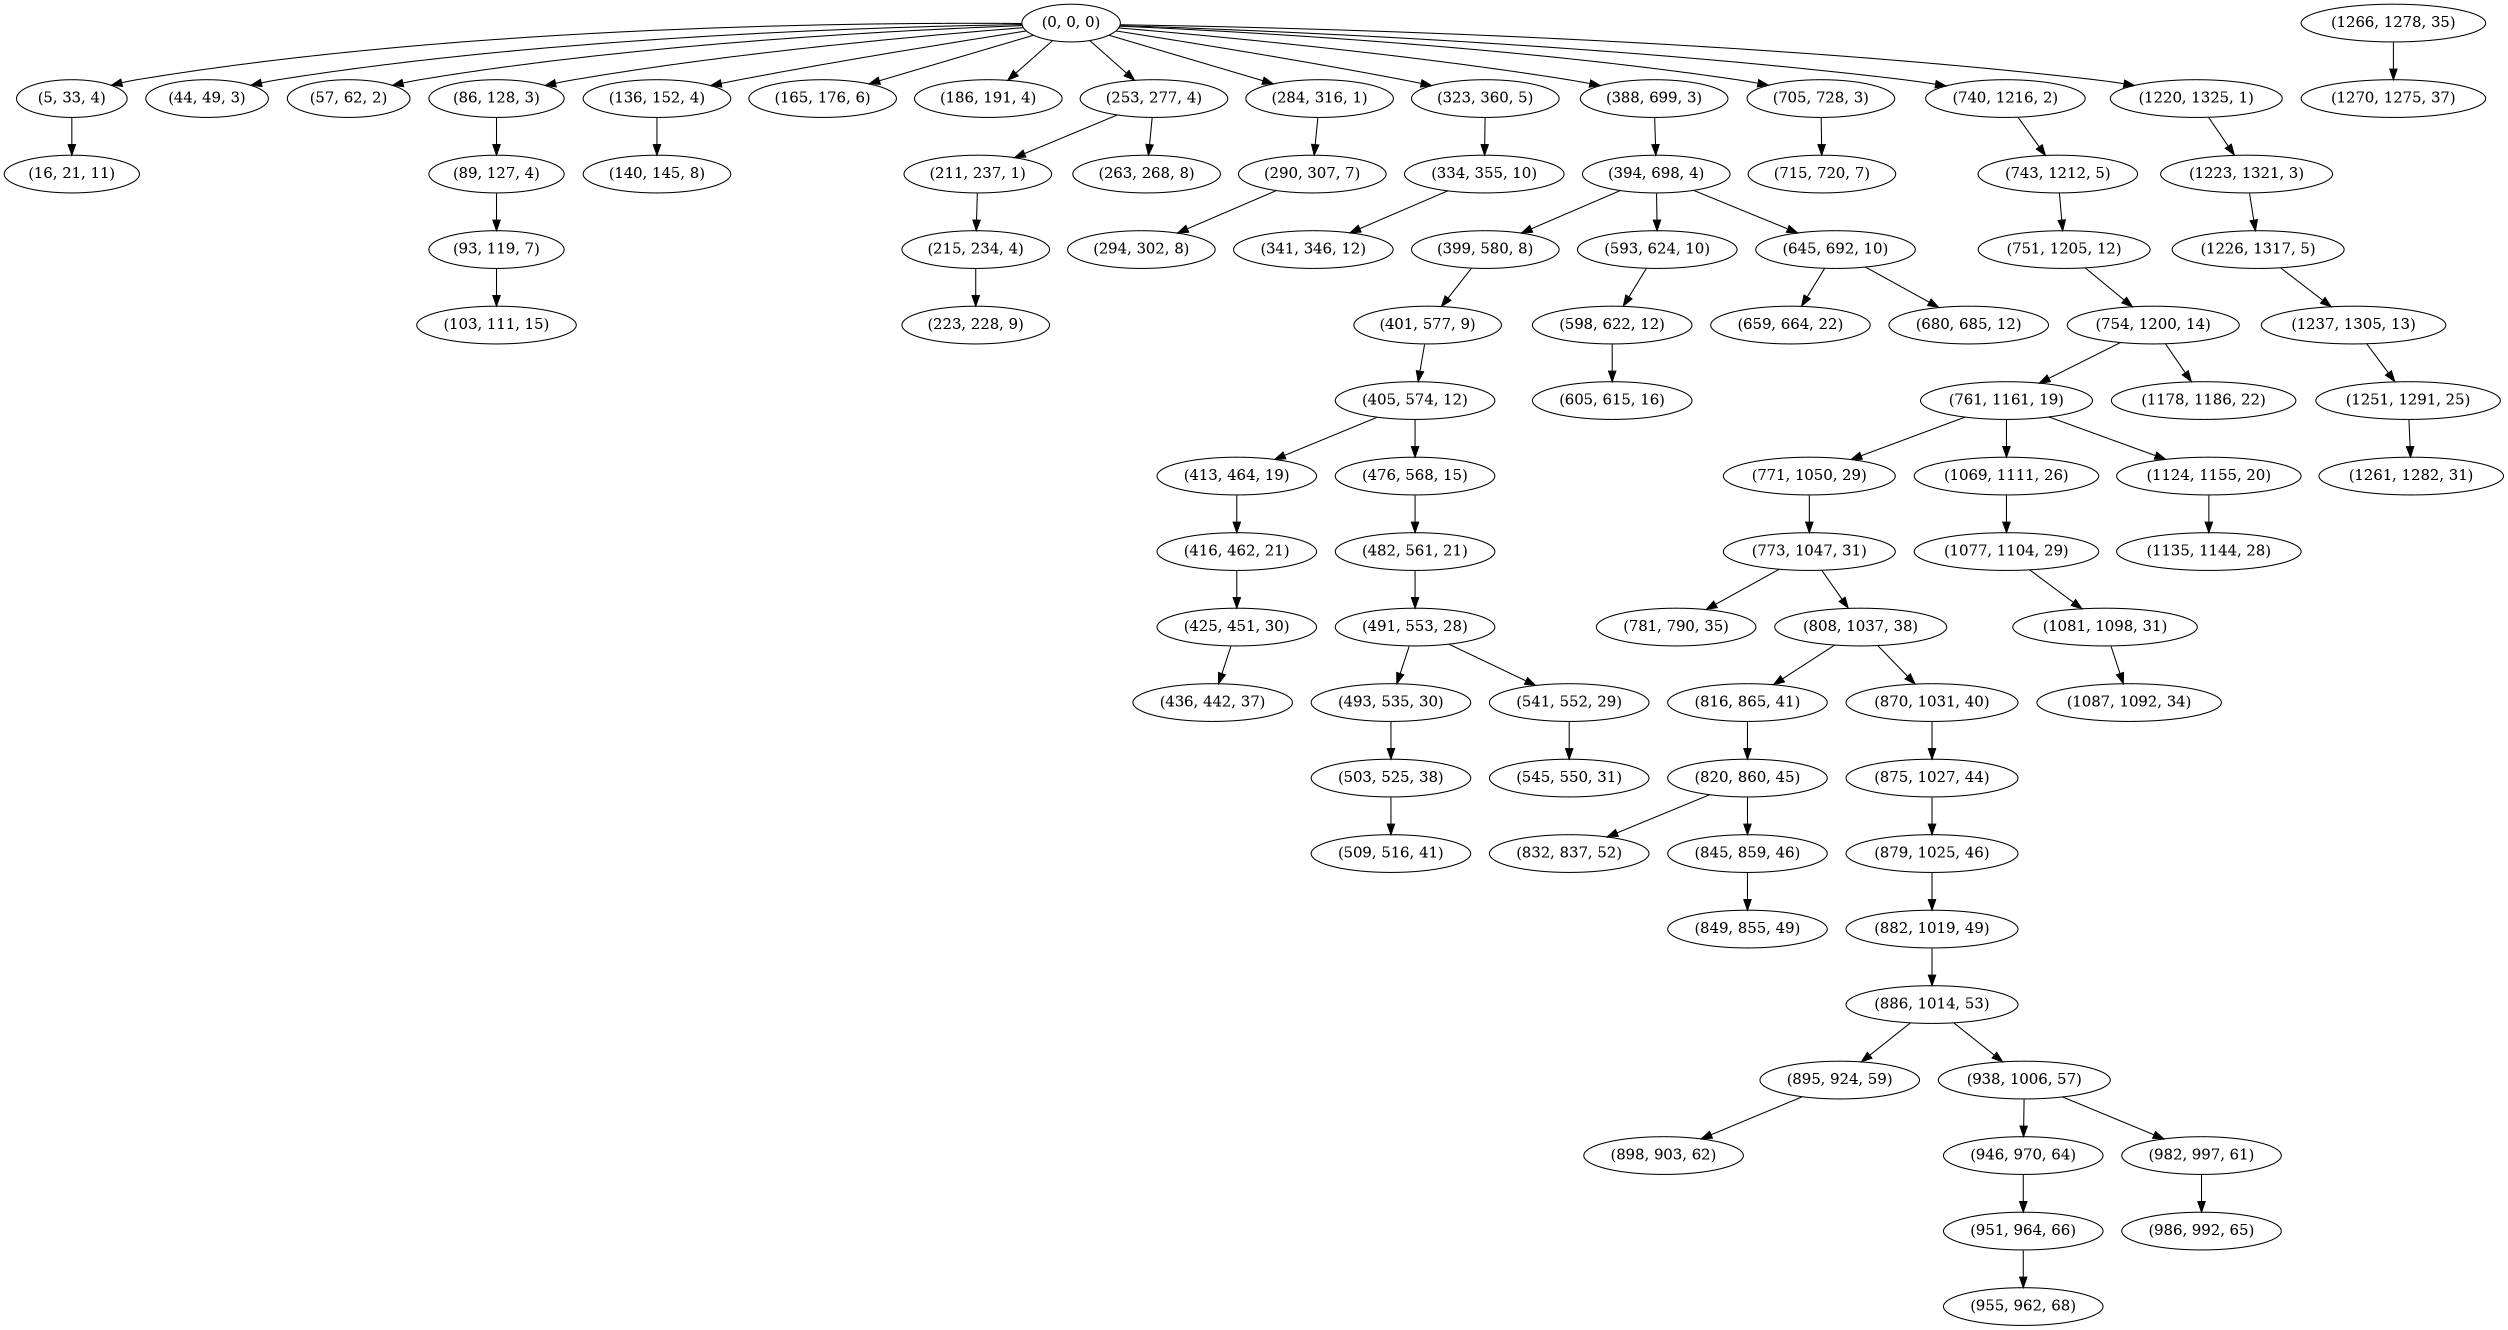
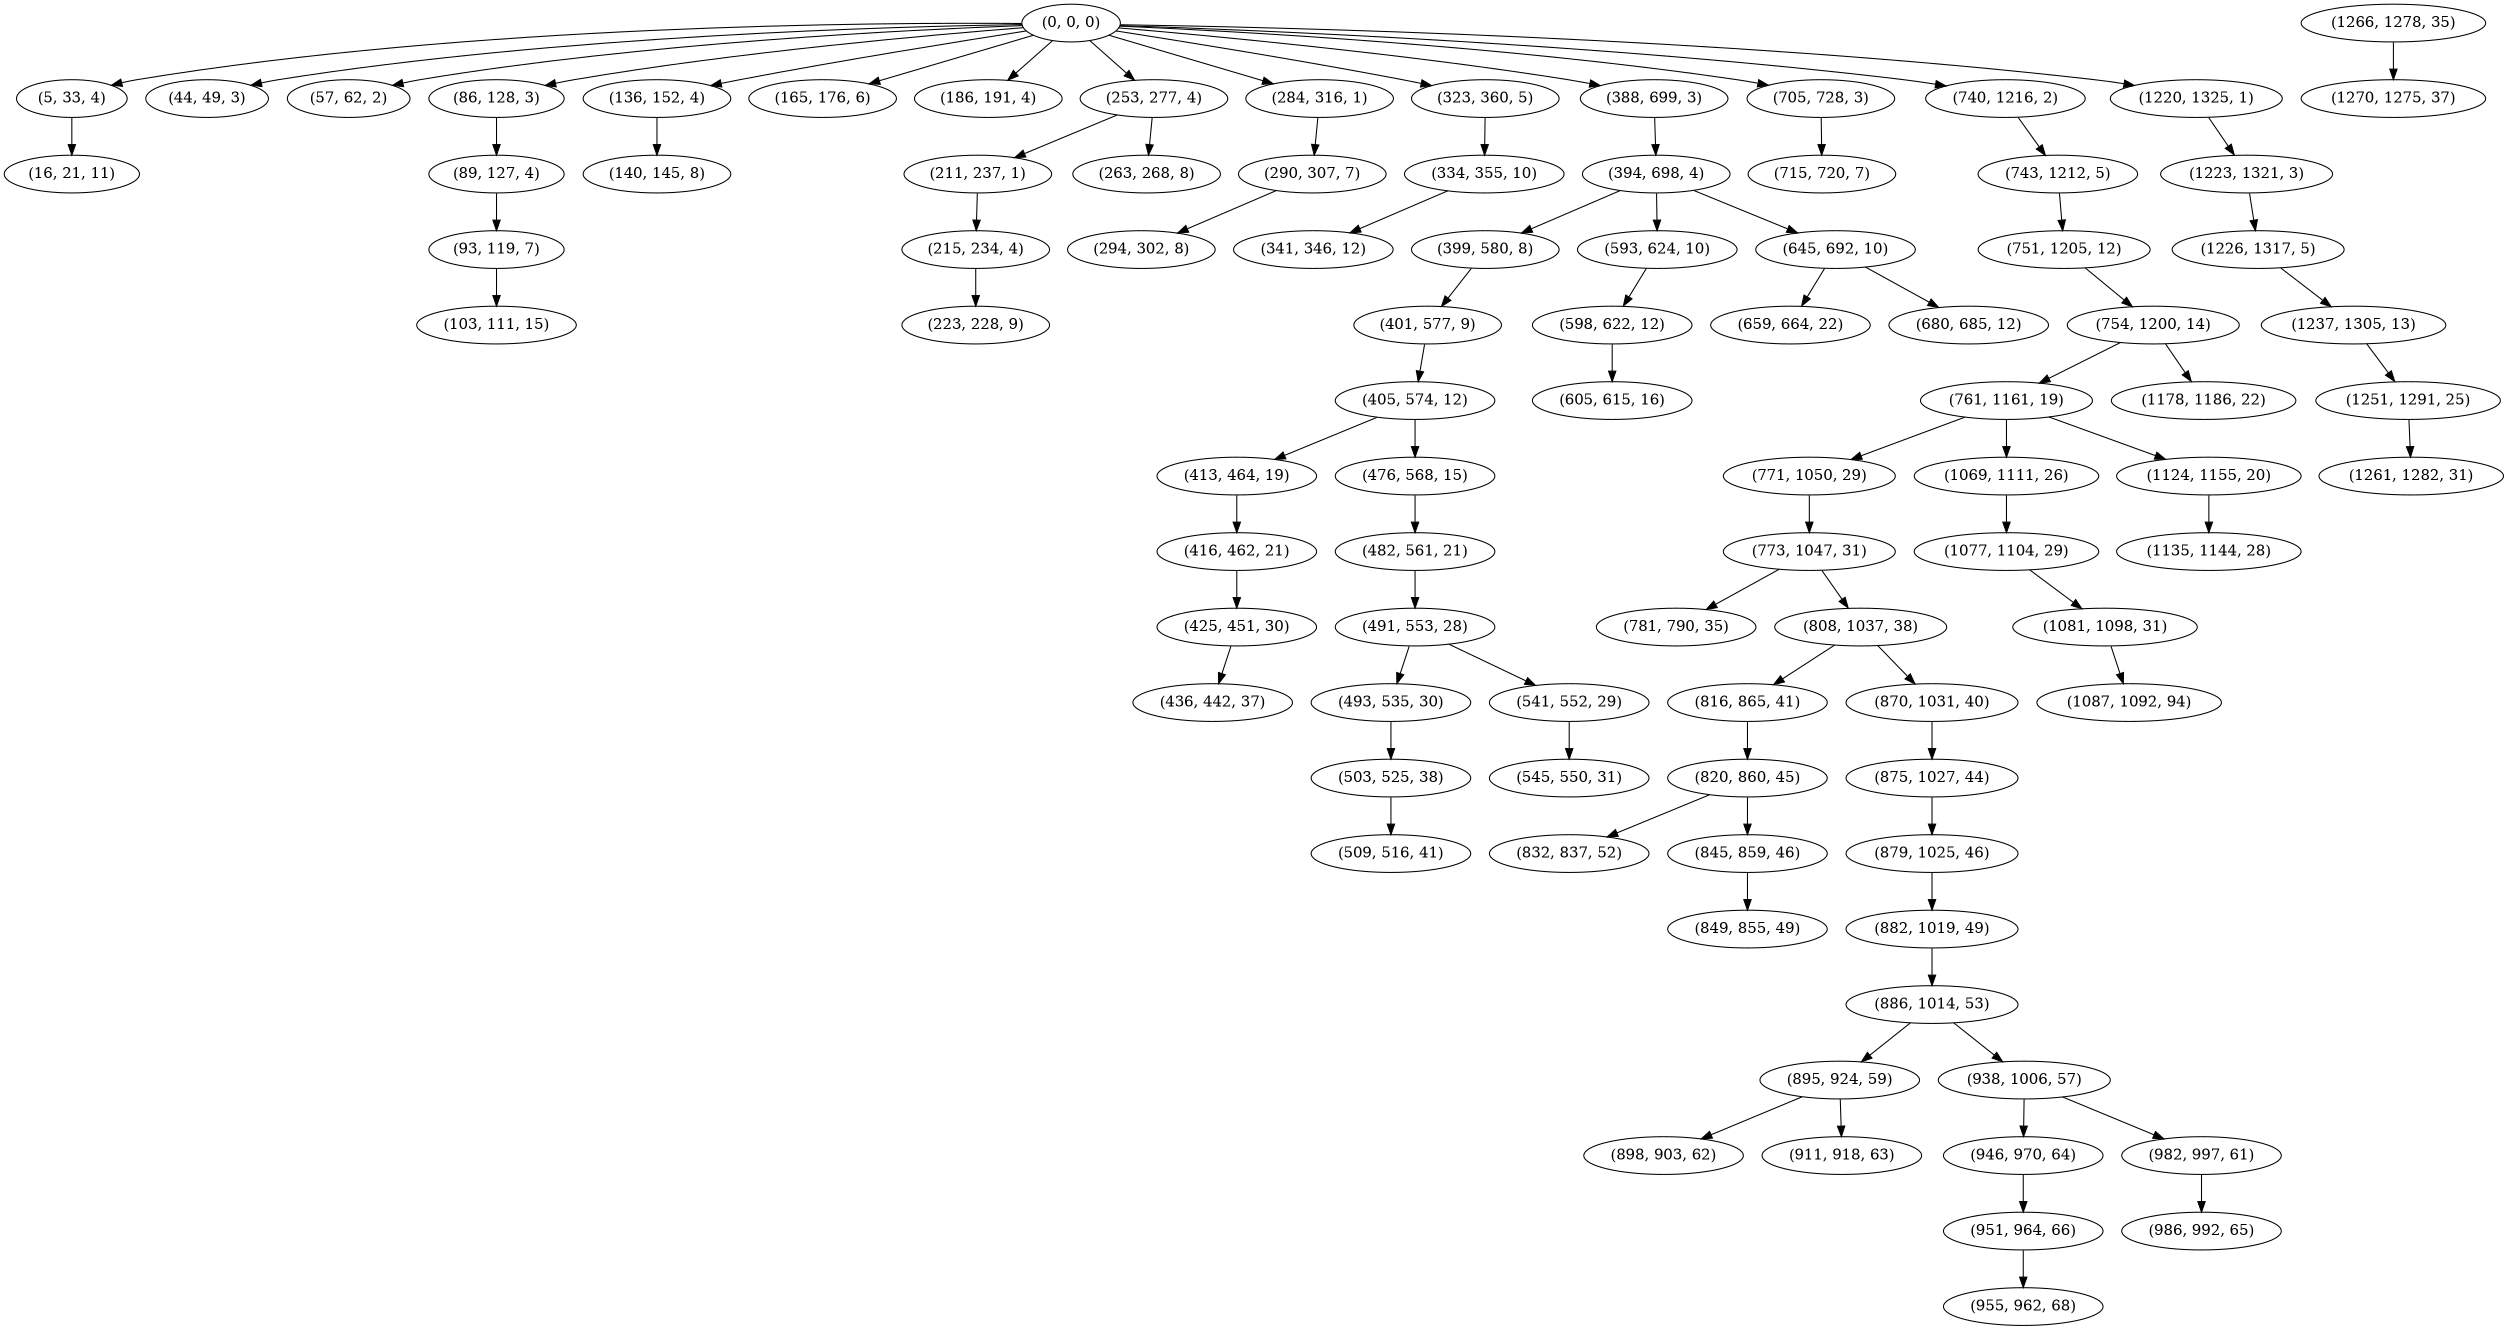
(2129, 703) -> (2129, 703)
none -> (1842, 1156)
